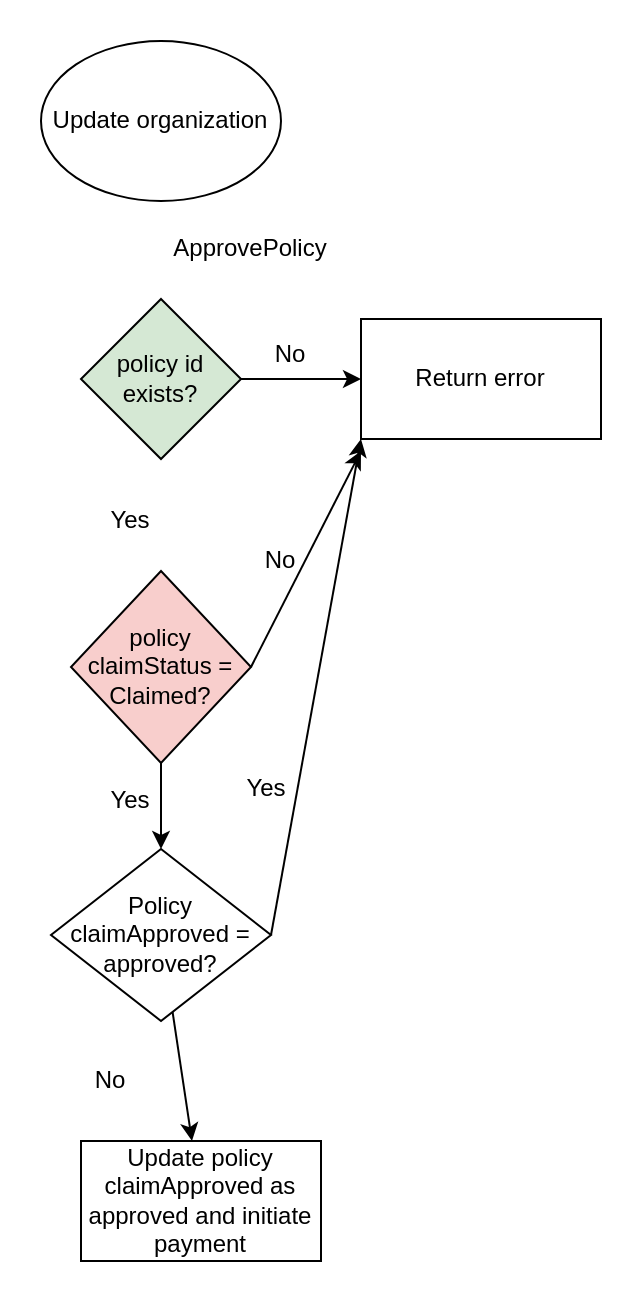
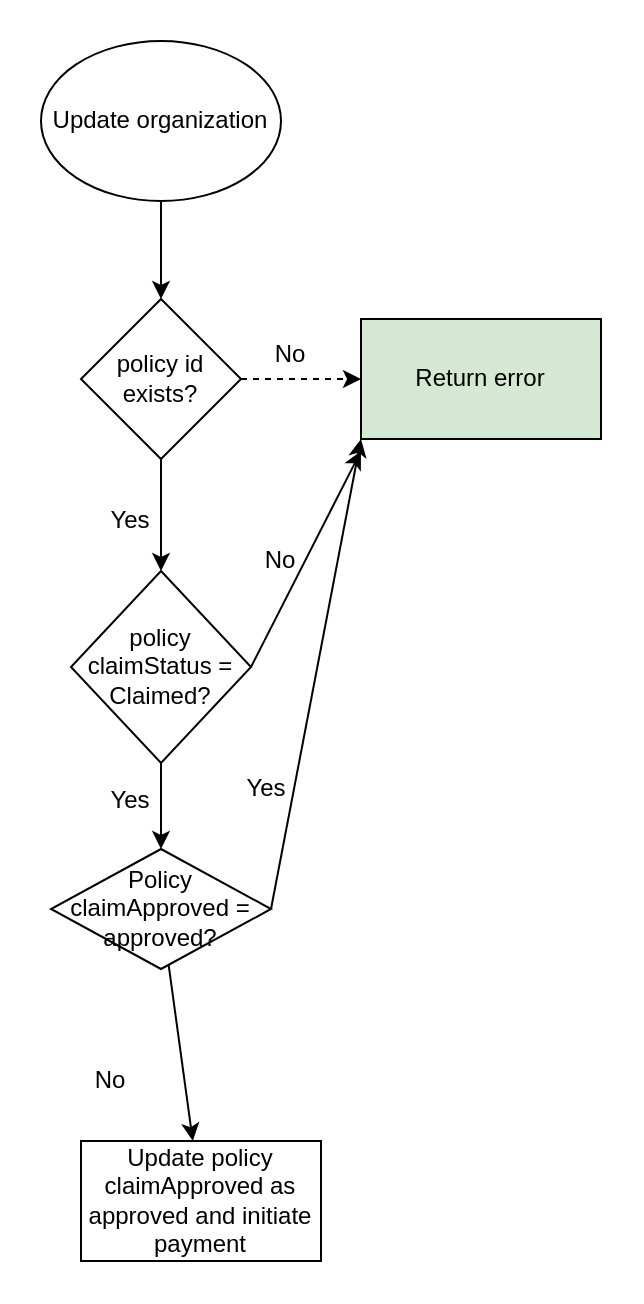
none -> (161, 243)
(251, 249) -> none
(161, 379) -> (161, 379)
(296, 379) -> (296, 379)
(481, 379) -> (481, 379)
none -> (161, 508)
(161, 667) -> (161, 667)
(161, 935) -> (161, 909)
